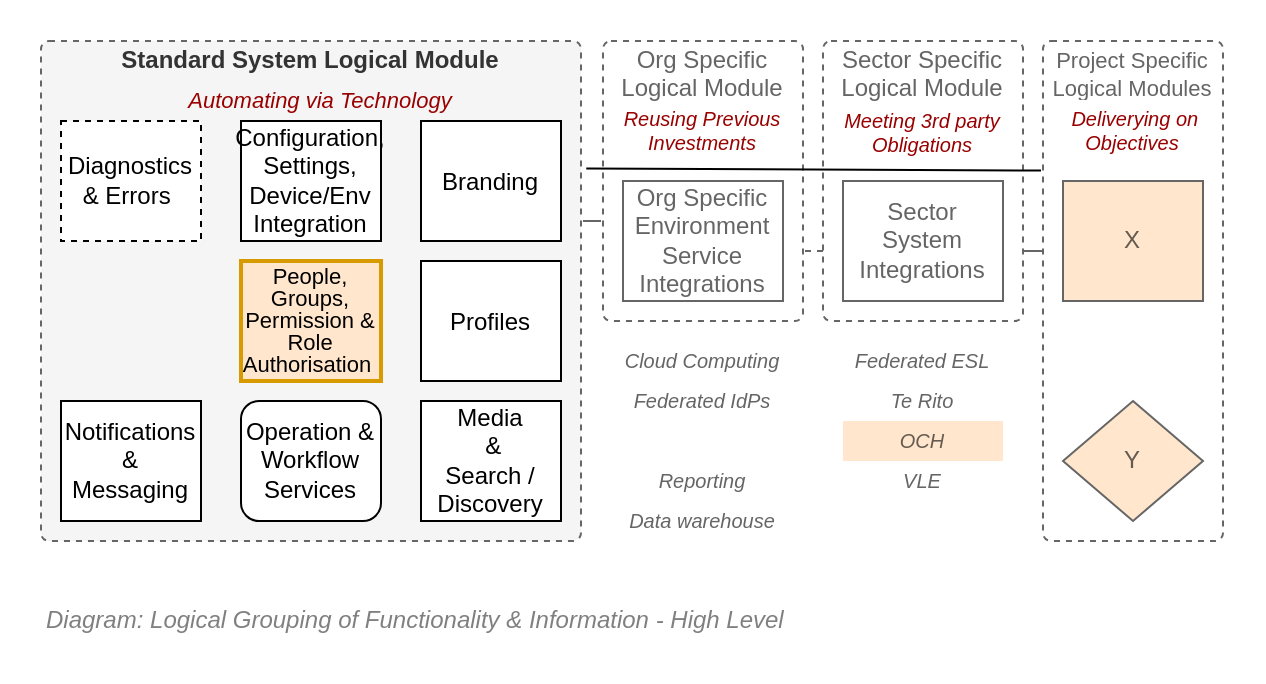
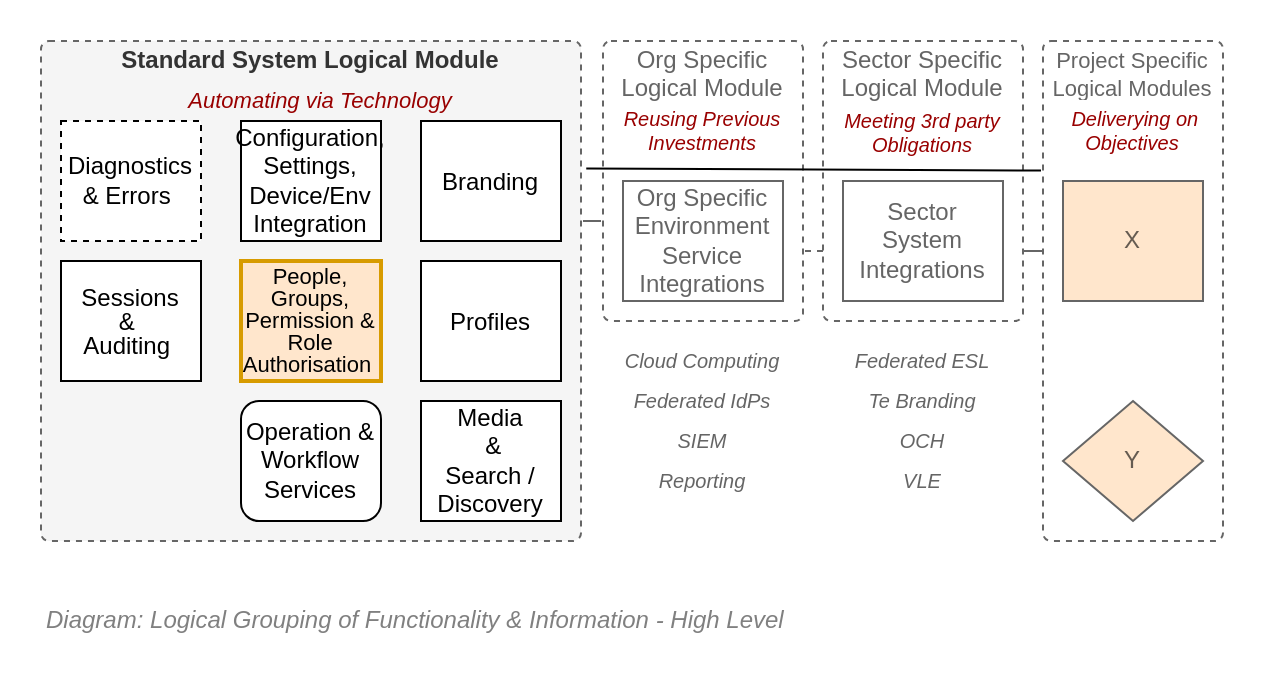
none -> (131, 321)
(923, 401) -> (923, 401)
none -> (703, 441)
(923, 441) -> (923, 441)
(131, 461) -> none
(703, 521) -> none
